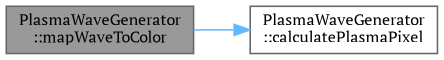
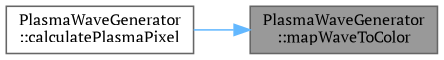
(214, 30) -> (214, 30)
